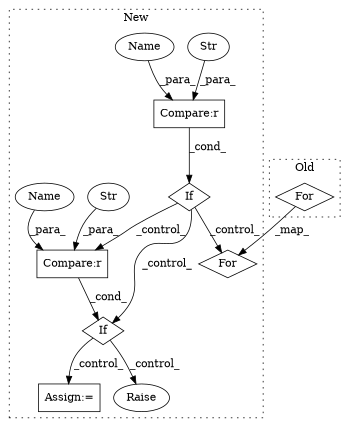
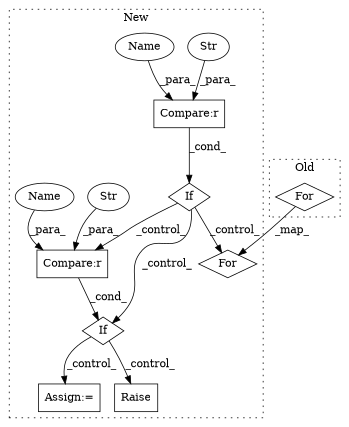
(142, 398) -> (136, 398)
